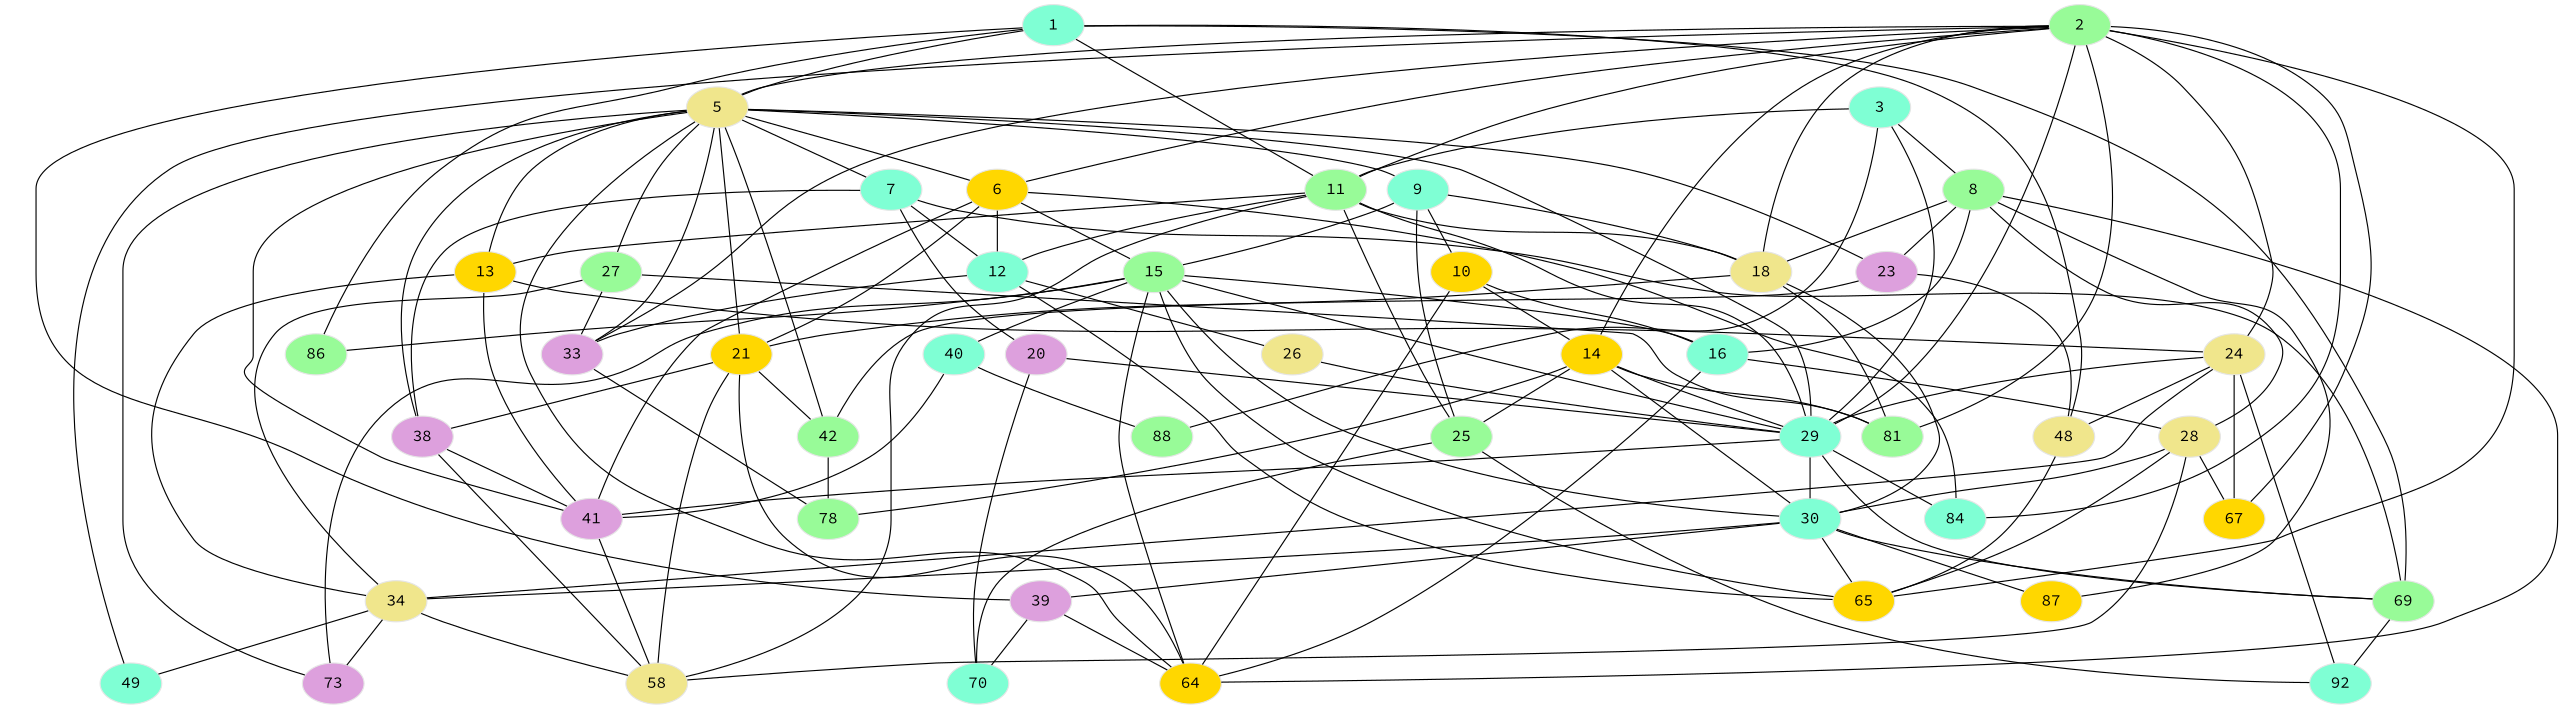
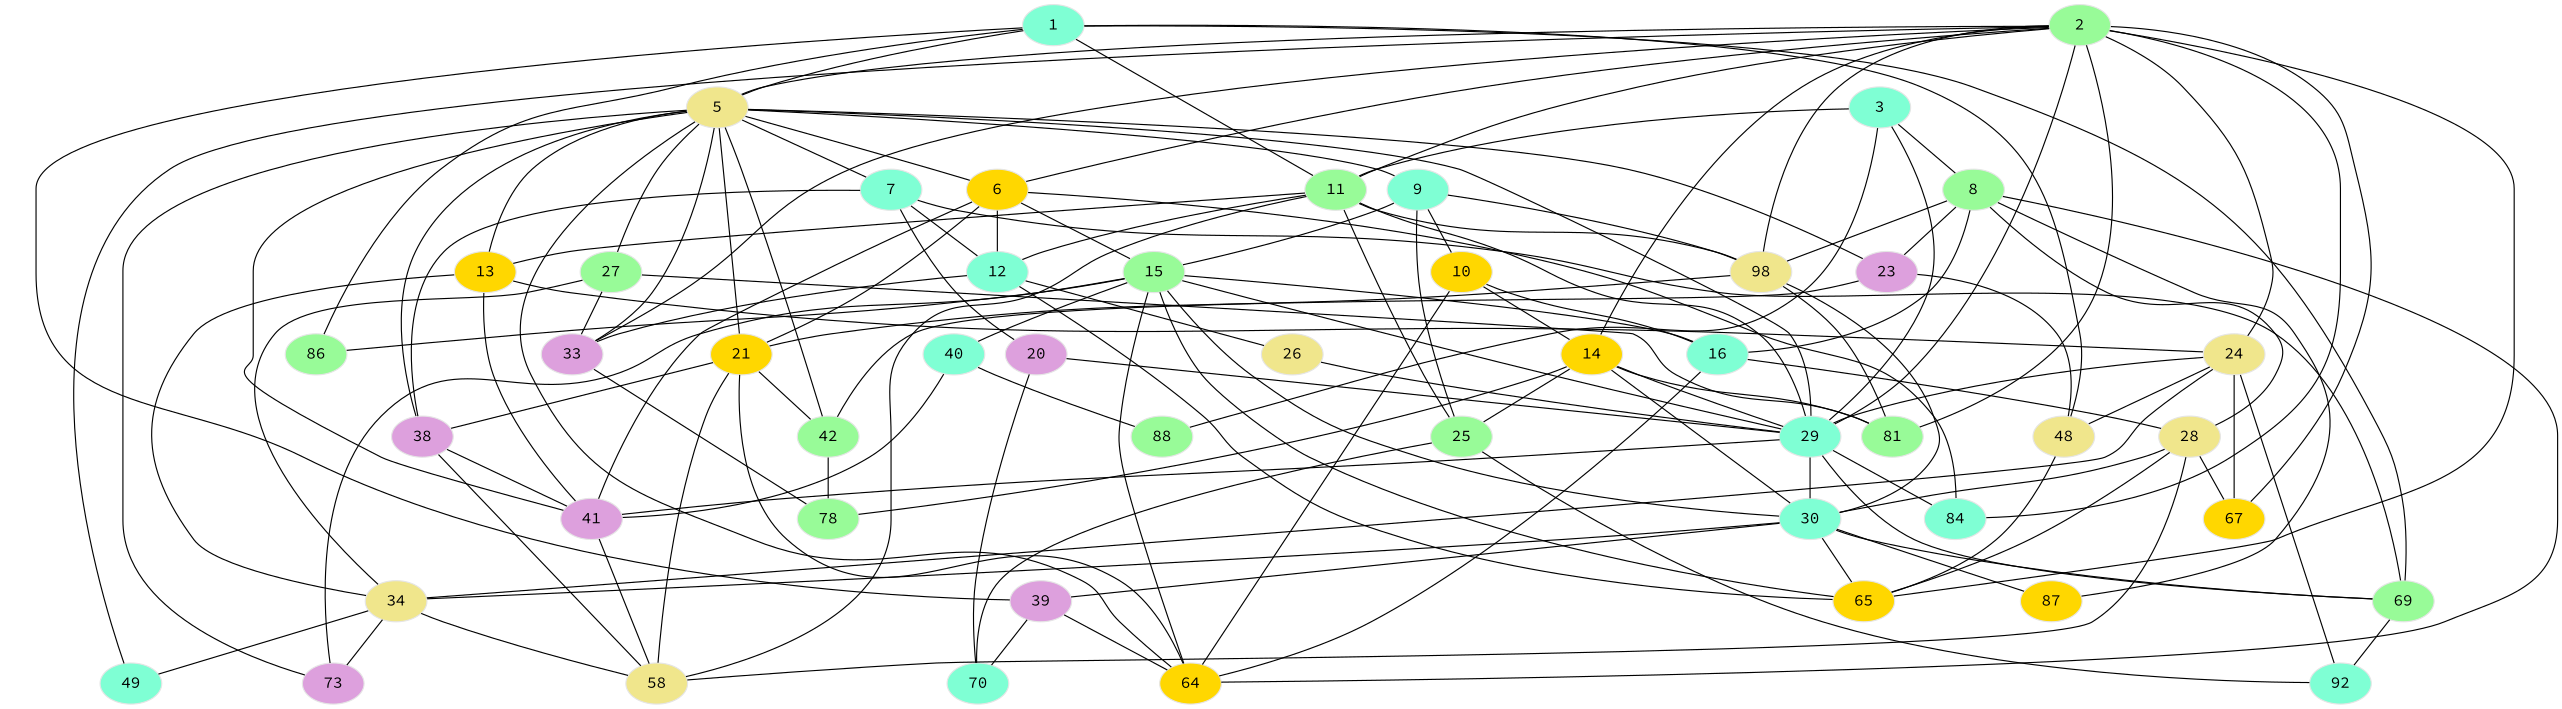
(1761, 272) -> (1761, 272)
